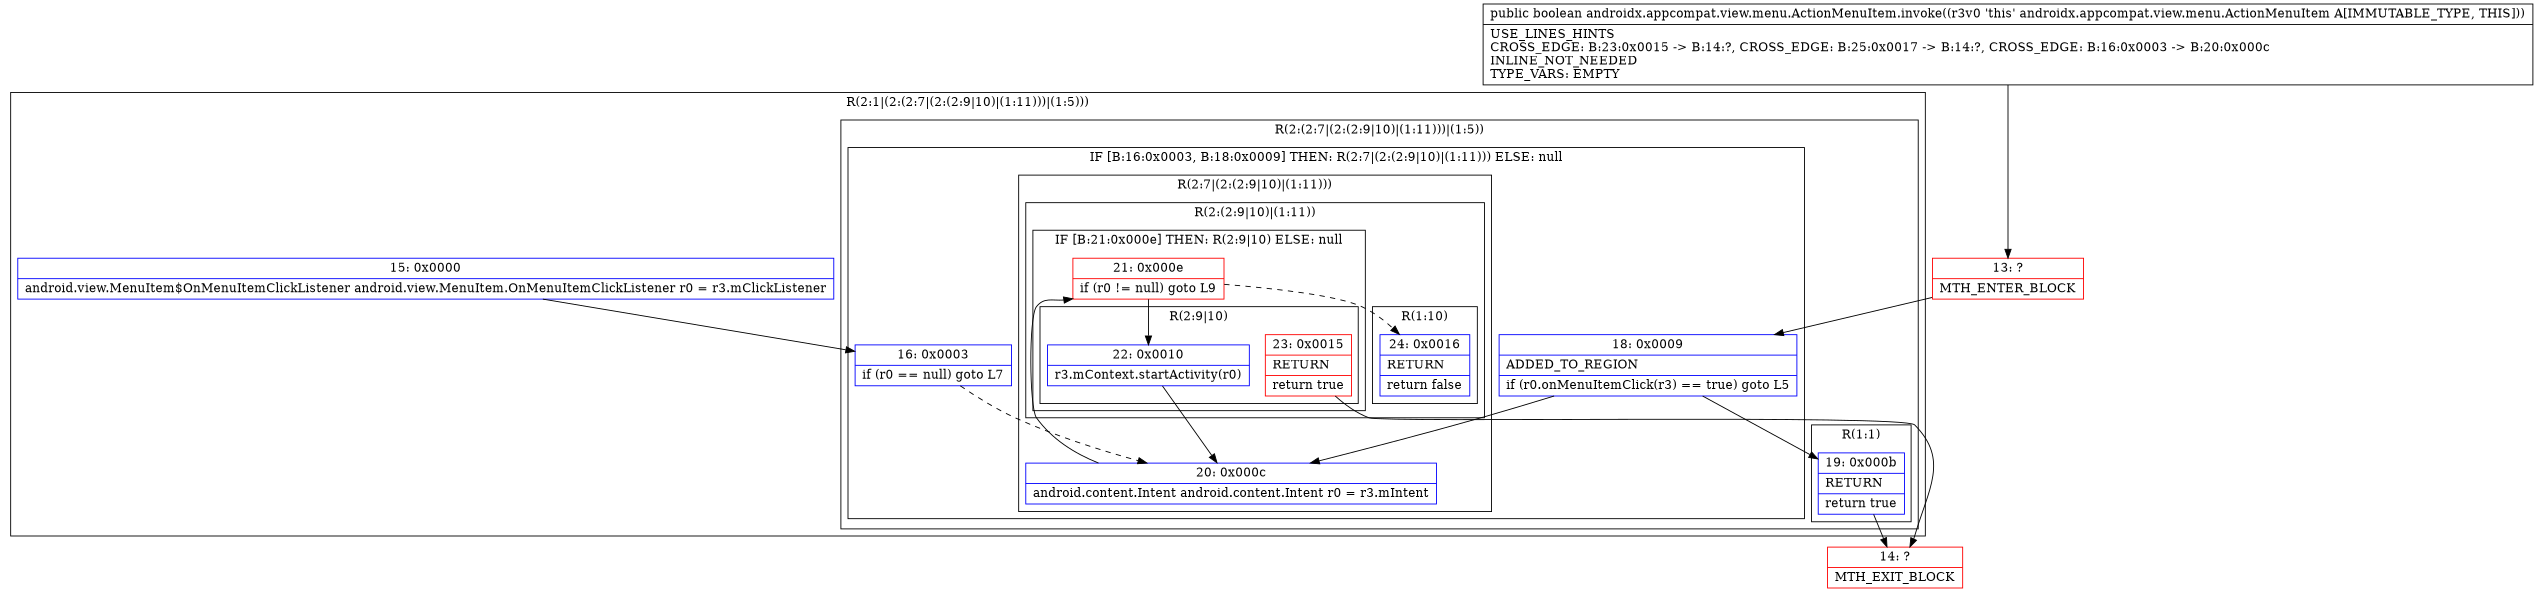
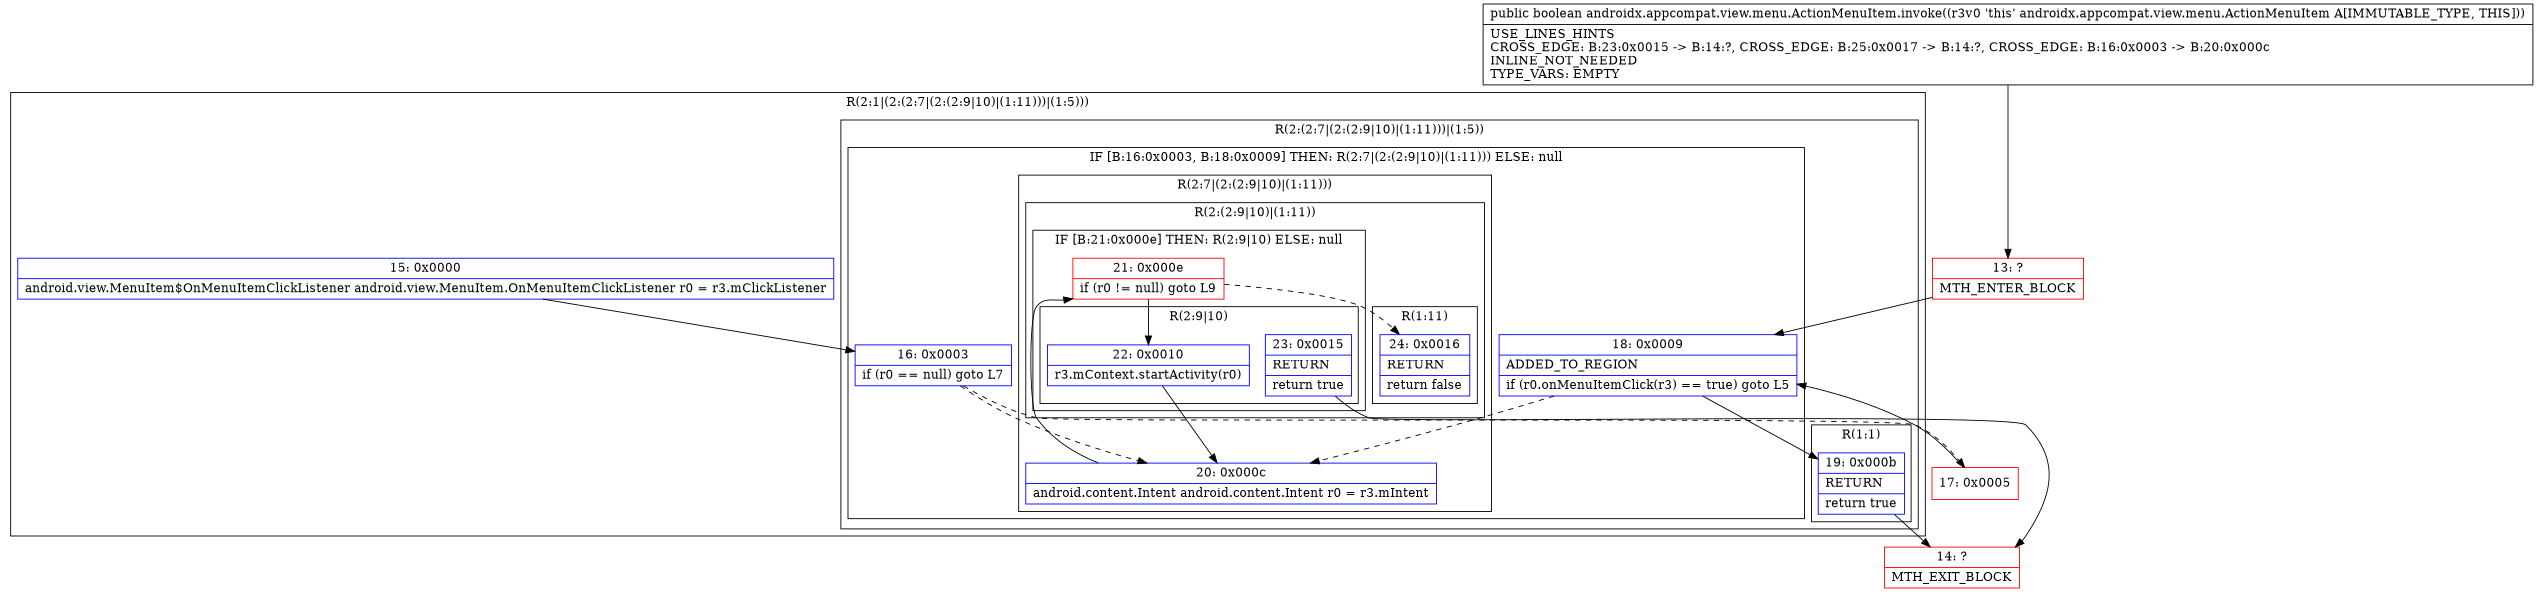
(1425, 317) -> (1425, 317)
(1308, 365) -> (1308, 365)
(1437, 430) -> (1437, 430)
none -> (1975, 484)
